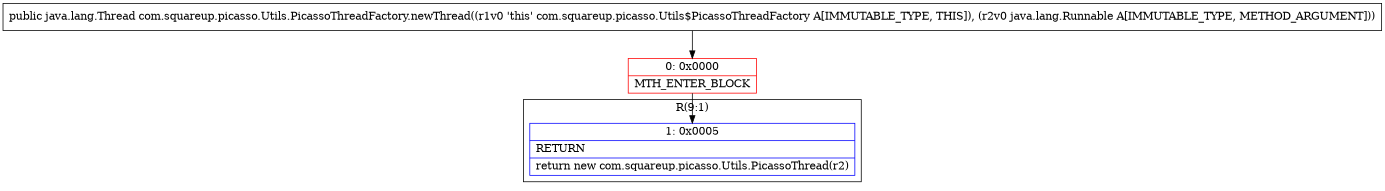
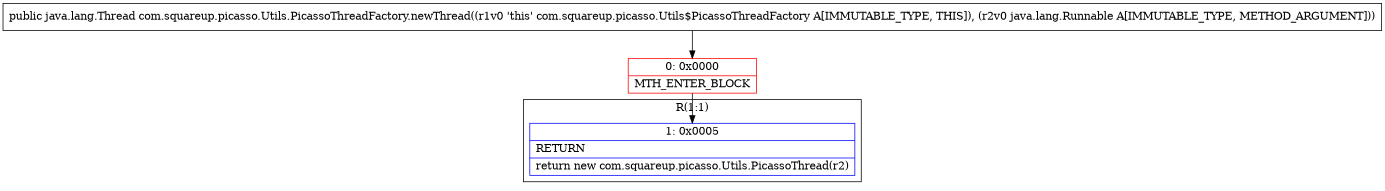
(692, 108) -> (692, 108)
